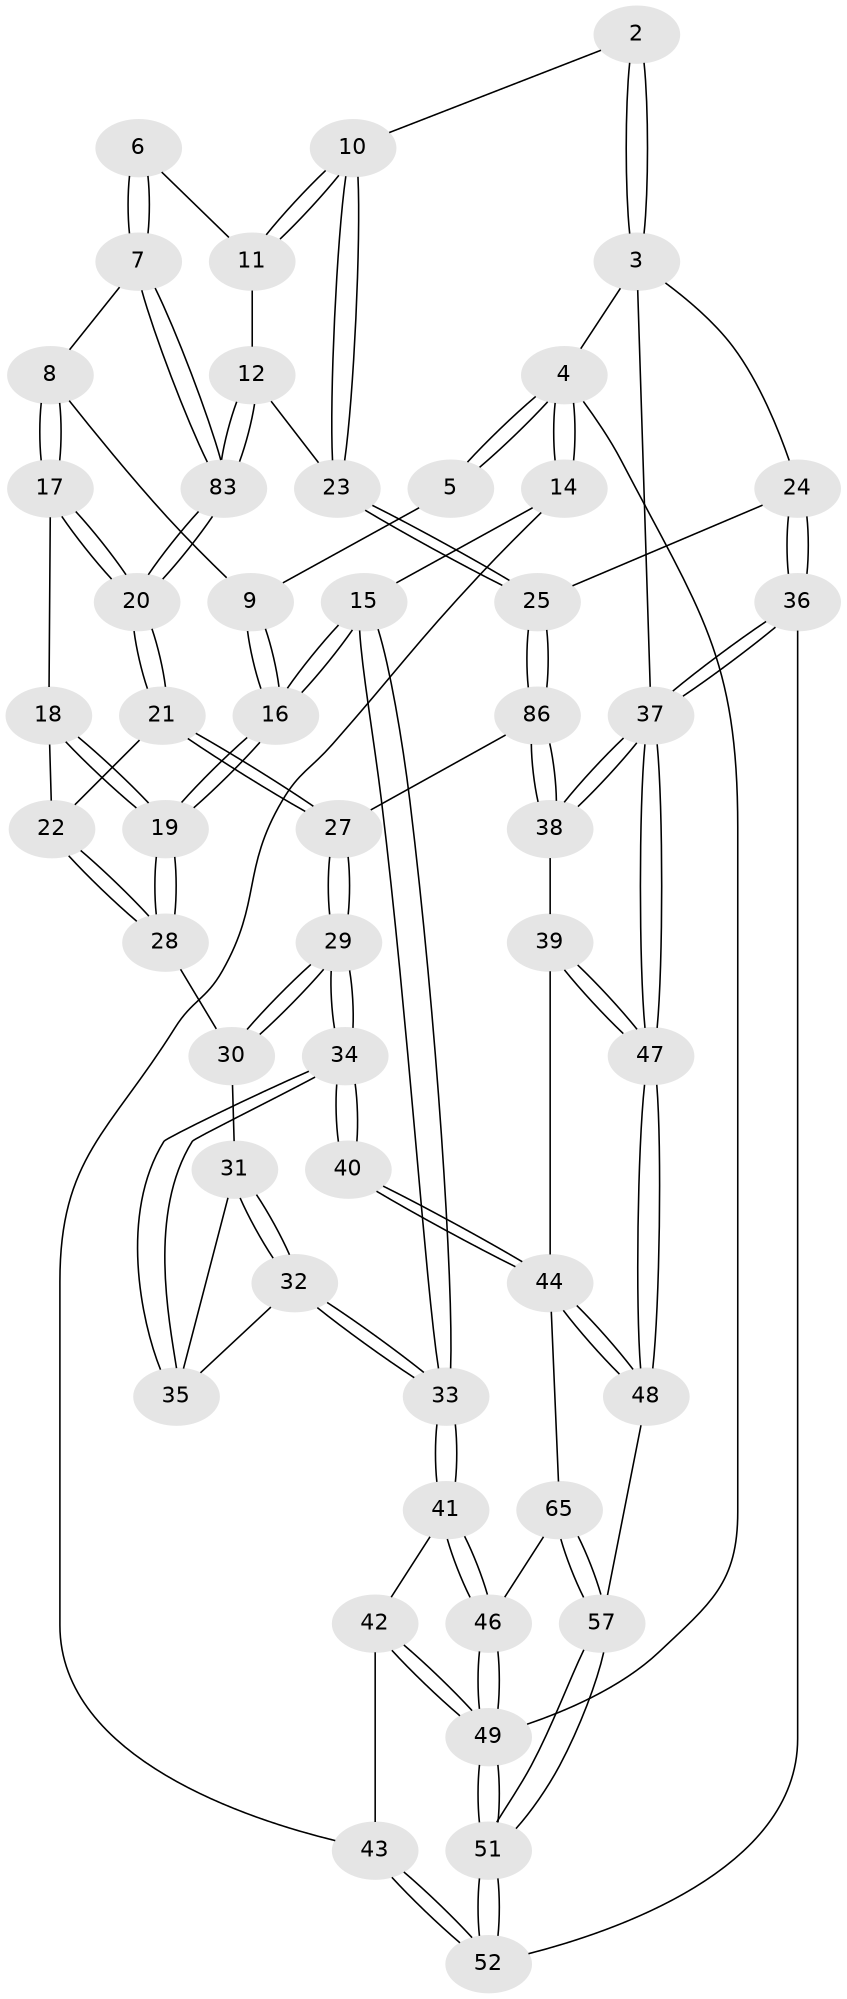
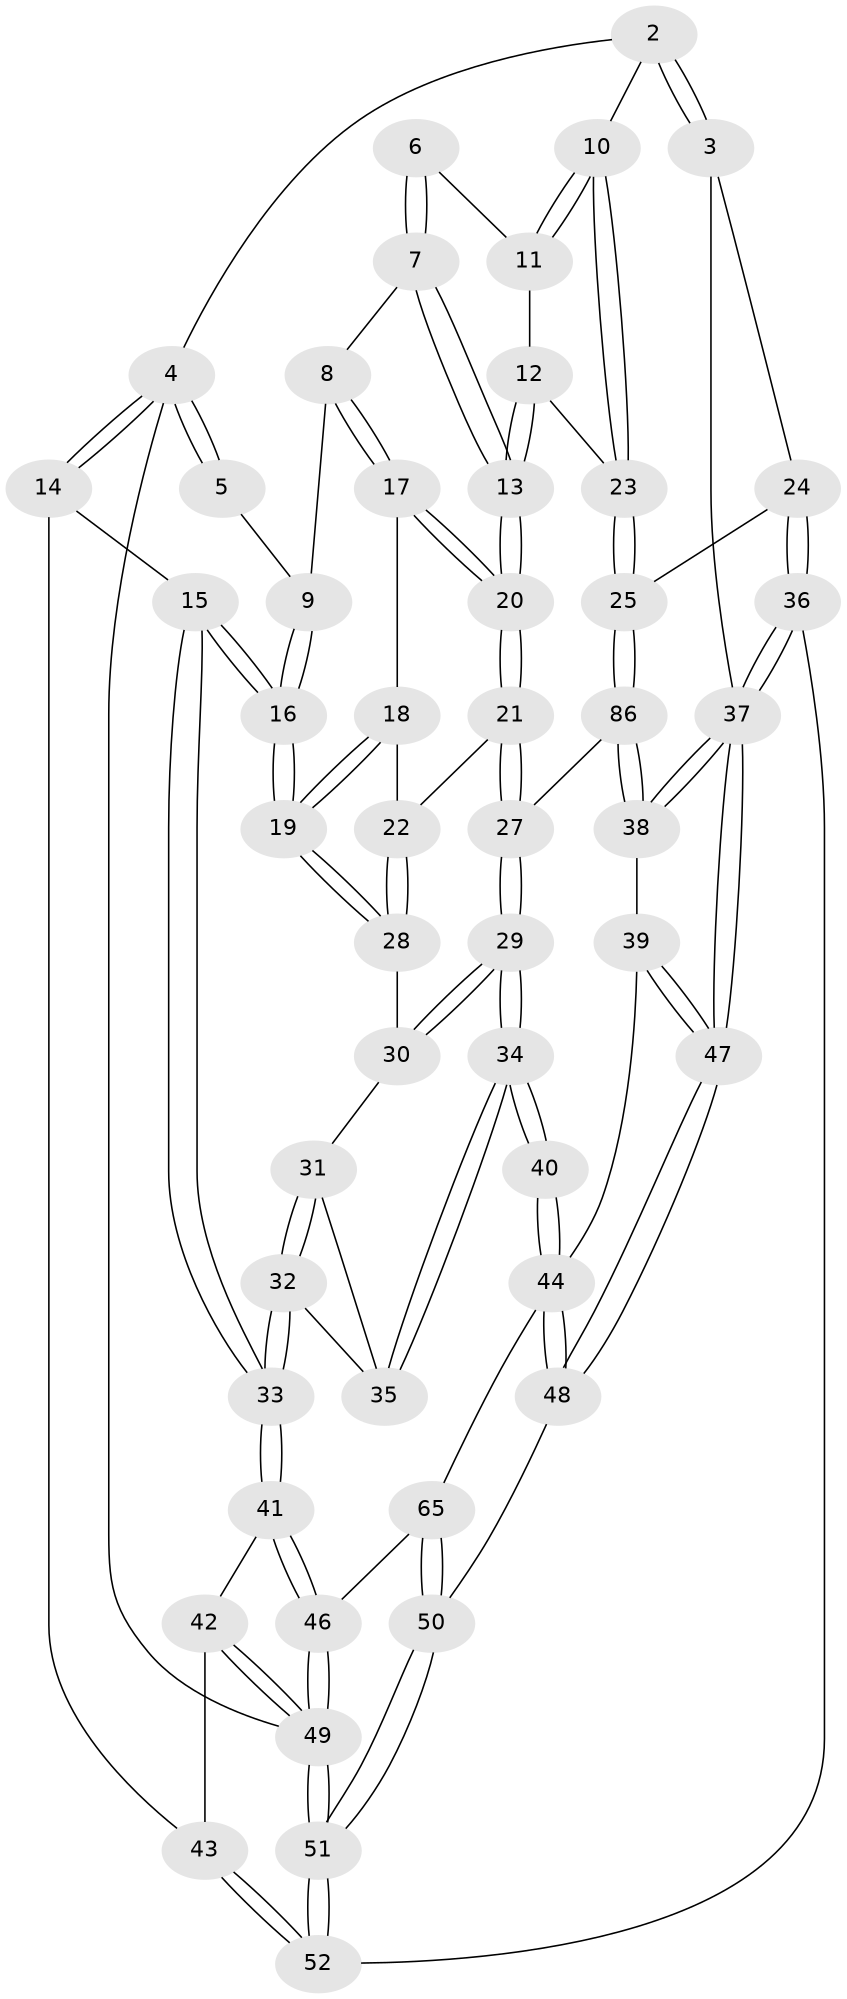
(601, 318) -> (350, 127)
(224, 489) -> (511, 489)
(602, 1624) -> (432, 1624)
